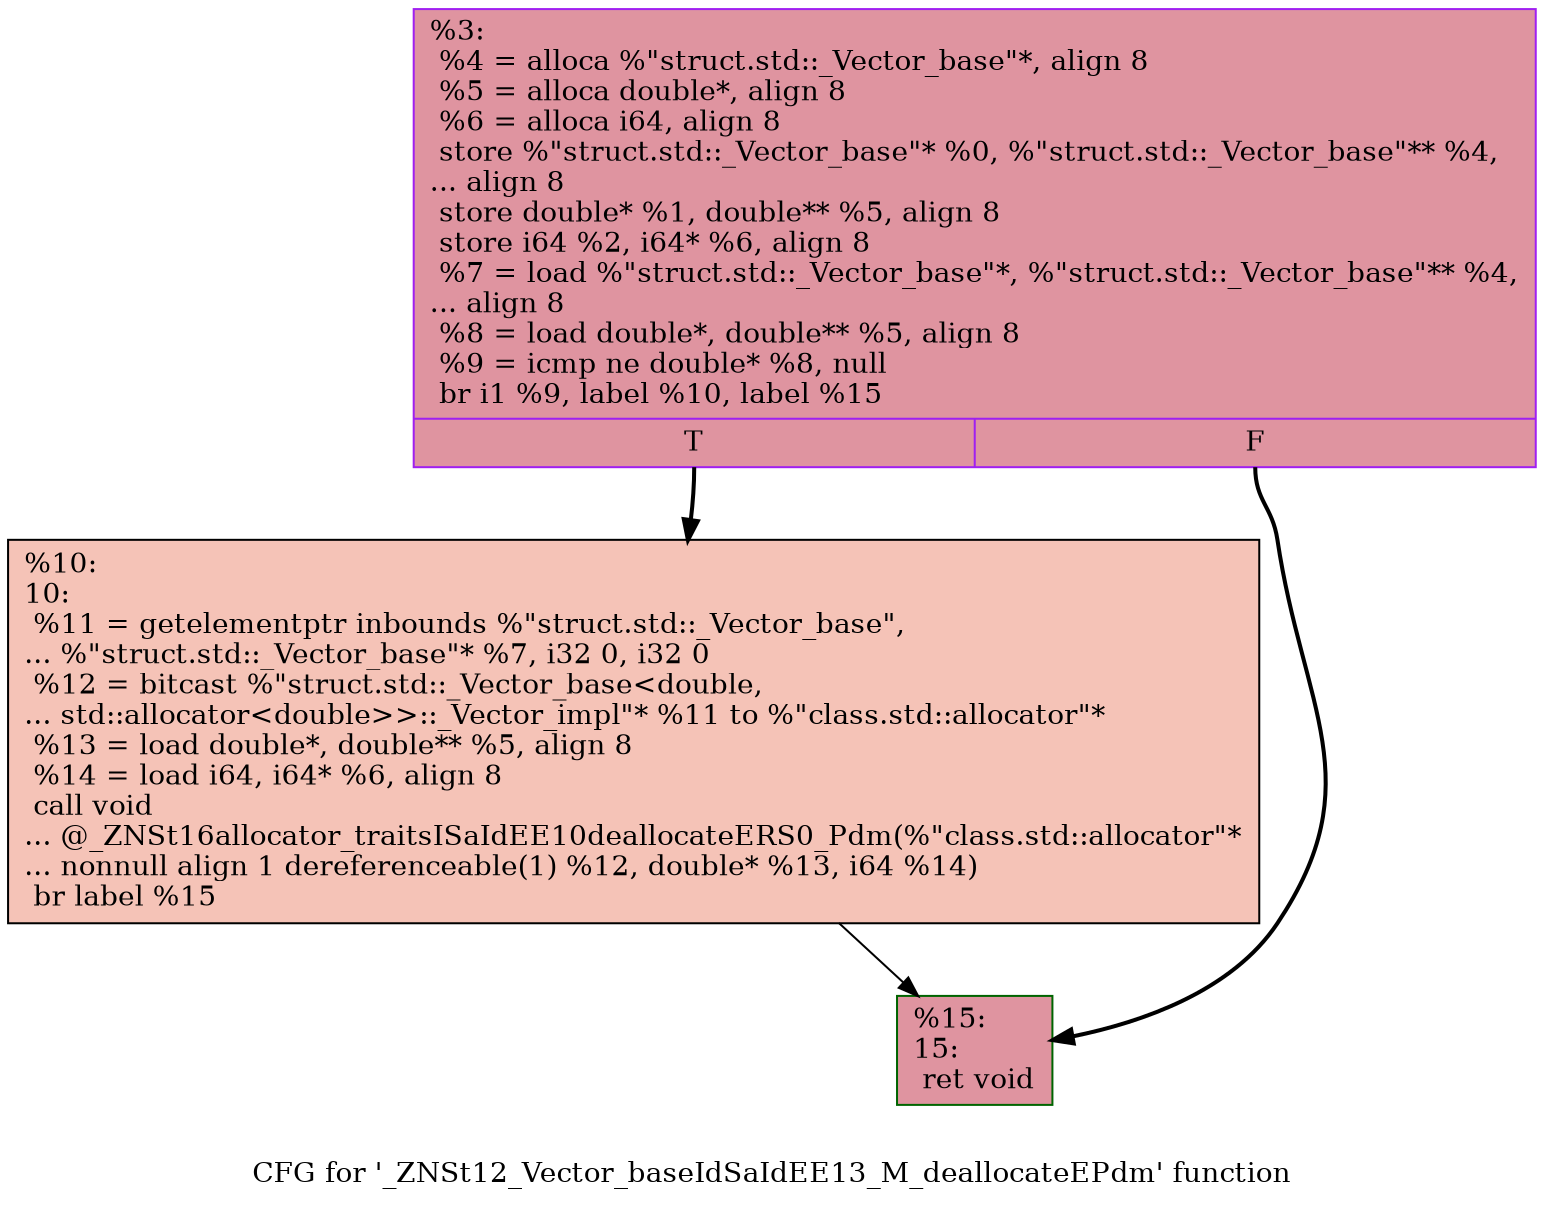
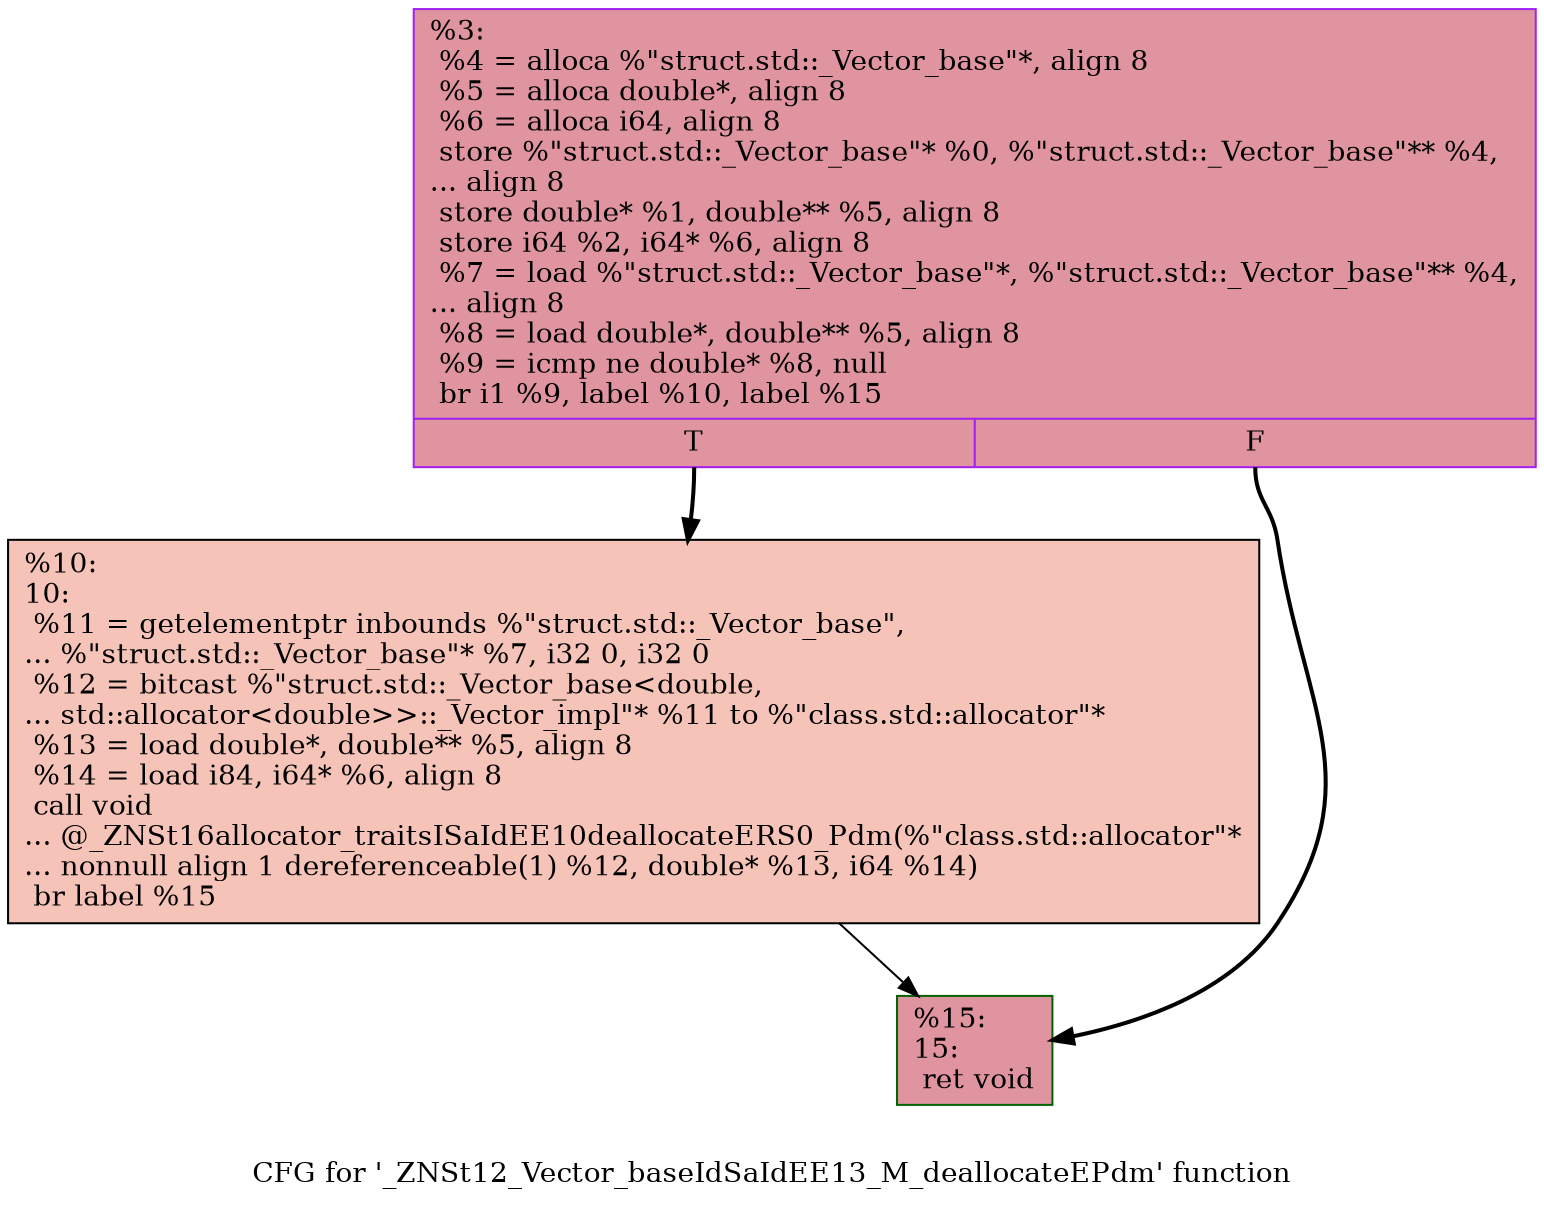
(264, 776) -> (264, 776)
